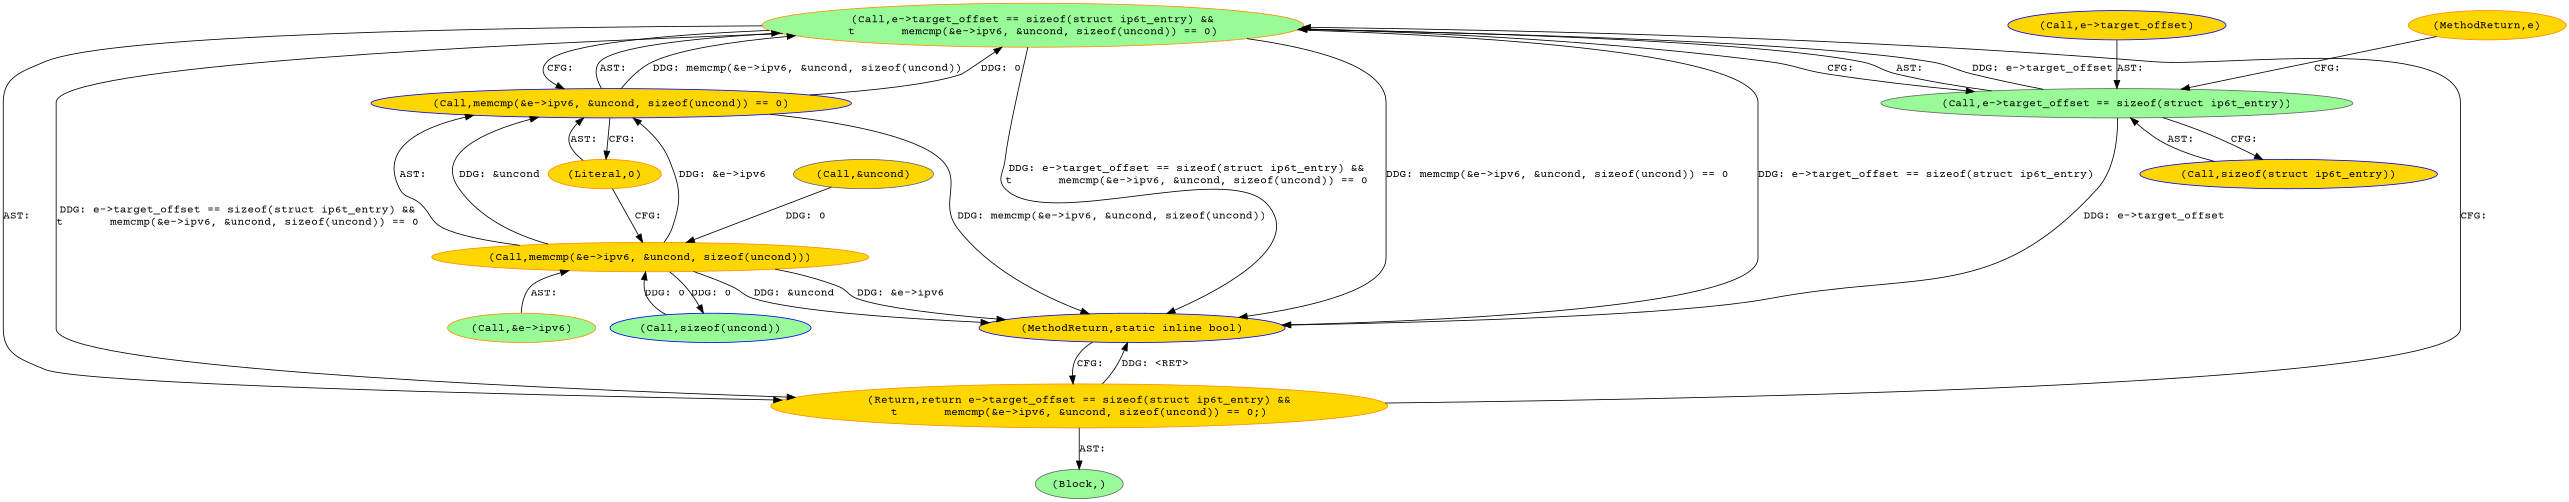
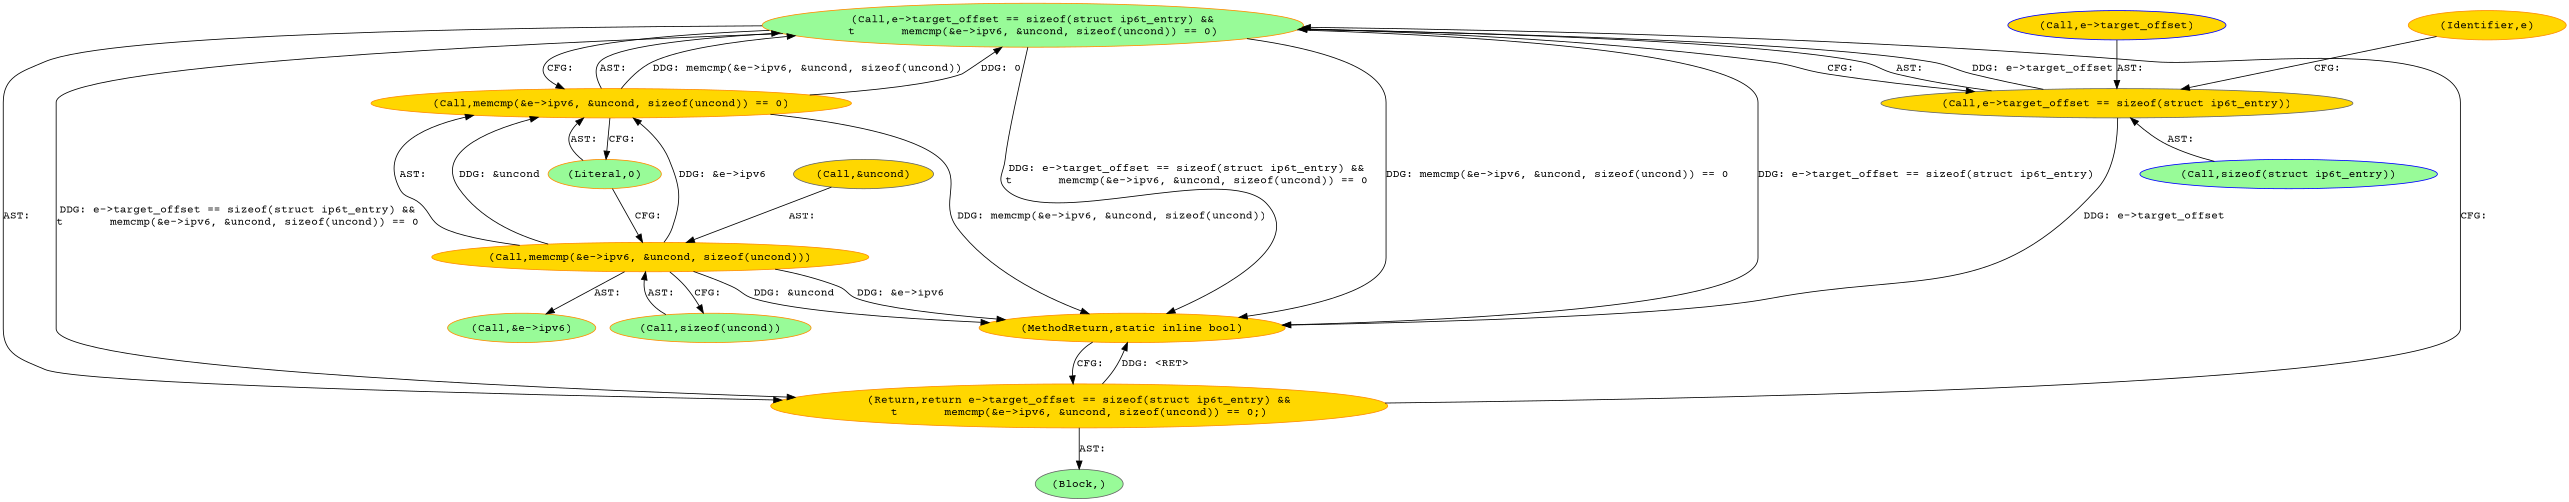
(2487, 25) -> (2487, 25)
(611, 103) -> (611, 103)
(2117, 103) -> (2117, 103)
(2210, 135) -> none
(605, 174) -> (605, 174)
(2289, 174) -> (2289, 174)
(806, 216) -> (806, 216)
(532, 285) -> (589, 291)
(665, 292) -> (665, 292)
(711, 292) -> (711, 292)
(711, 328) -> (711, 328)
(1132, 328) -> (1132, 328)
